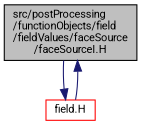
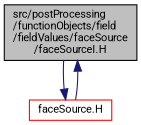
(71, 110) -> (71, 110)
